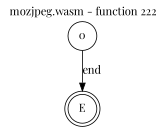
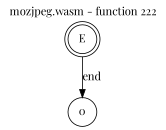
(82, 67) -> (82, 73)
